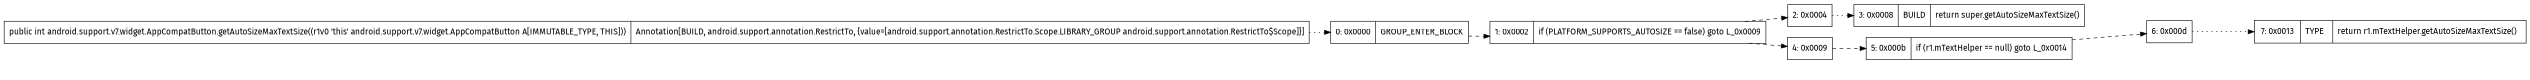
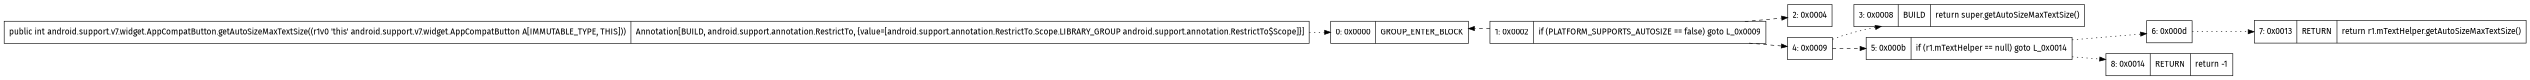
(1840, 16) -> (1854, 32)
(2315, 31) -> (2317, 31)
(1476, 36) -> (1482, 28)
(2106, 37) -> (2106, 37)
none -> (2169, 65)
